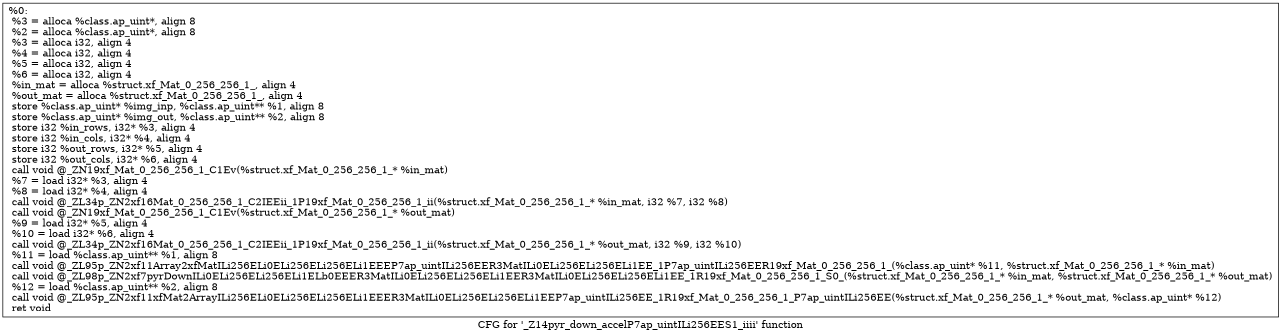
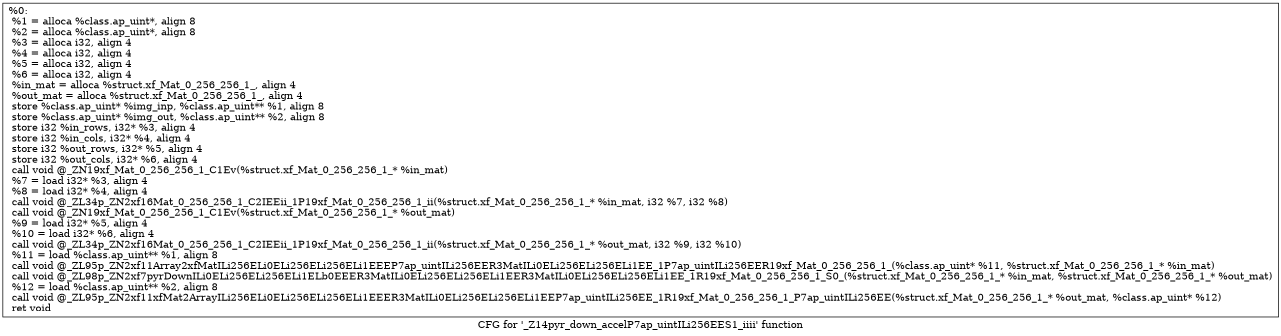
(102, 22) -> (102, 22)
